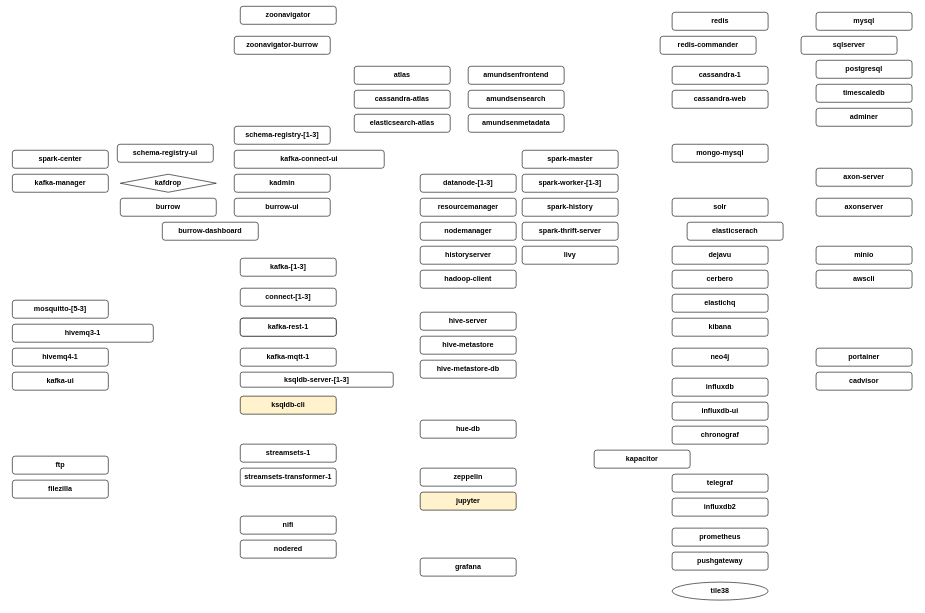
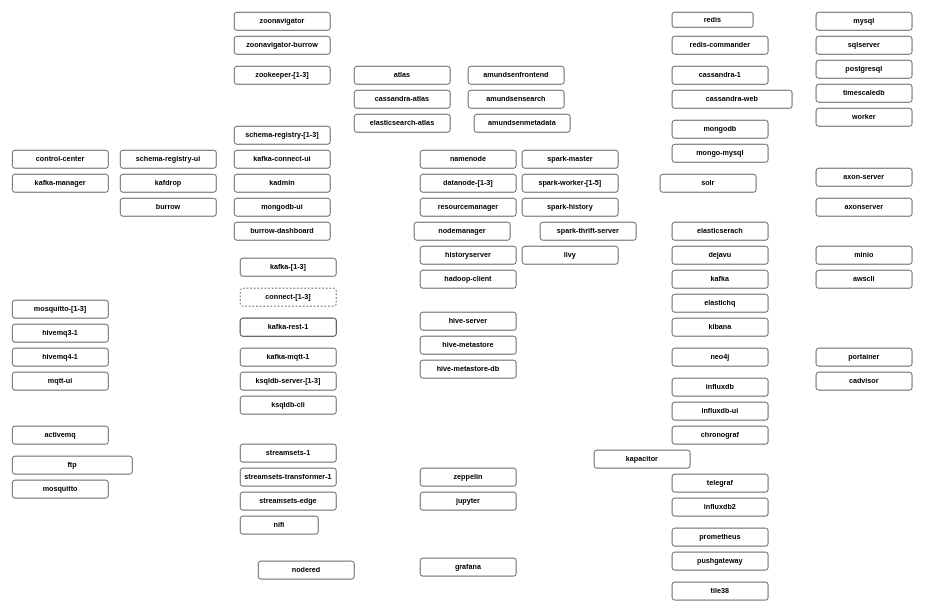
(288, 15) -> (282, 21)
(720, 21) -> (713, 20)
(708, 45) -> (720, 45)
(849, 45) -> (864, 45)
none -> (282, 75)
(720, 99) -> (732, 99)
(864, 117) -> (864, 117)
(516, 123) -> (522, 123)
none -> (720, 129)
(165, 153) -> (168, 159)
(60, 159) -> (60, 159)
(309, 159) -> (282, 159)
none -> (468, 159)
(168, 183) -> (168, 183)
(570, 183) -> (570, 183)
(282, 207) -> (282, 207)
(720, 207) -> (708, 183)
(210, 231) -> (282, 231)
(468, 231) -> (462, 231)
(570, 231) -> (588, 231)
(735, 231) -> (720, 231)
(720, 279) -> (720, 279)
(288, 297) -> (288, 297)
(60, 309) -> (60, 309)
(83, 333) -> (60, 333)
(317, 380) -> (288, 381)
(60, 381) -> (60, 381)
(288, 405) -> (288, 405)
(468, 429) -> none
none -> (60, 435)
(60, 465) -> (72, 465)
(60, 489) -> (60, 489)
none -> (288, 501)
(468, 501) -> (468, 501)
(288, 525) -> (279, 525)
(288, 549) -> (306, 570)
(720, 591) -> (720, 591)
